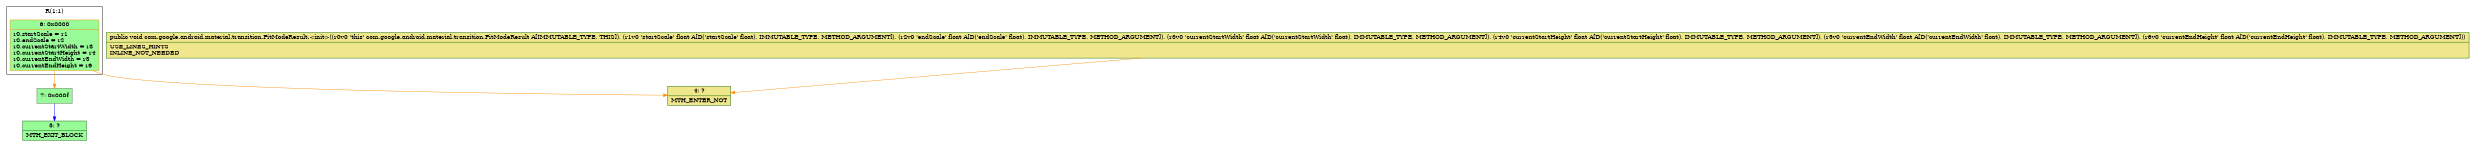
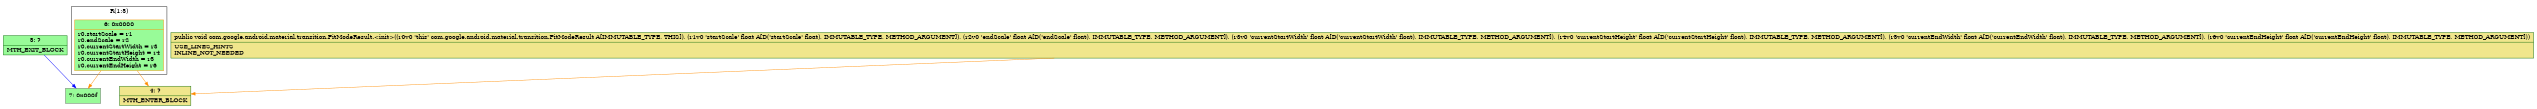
(55, 12) -> (119, 12)
(699, 100) -> (155, 100)
(55, 110) -> (59, 70)
